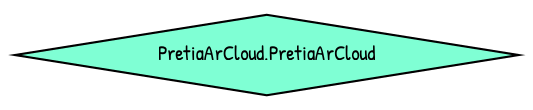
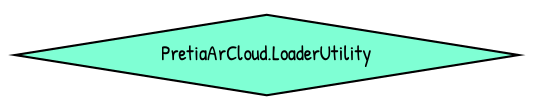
(267, 55) -> (267, 55)
